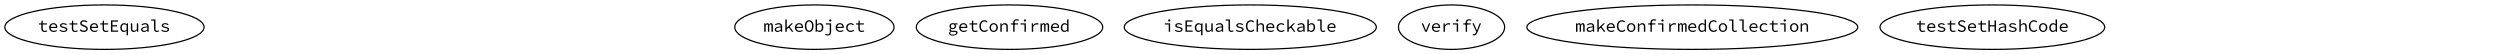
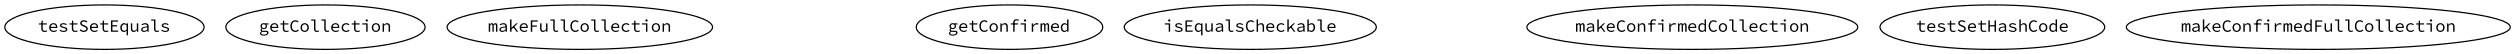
none -> (325, 27)
none -> (580, 27)
(814, 27) -> none
(1452, 27) -> none
none -> (2318, 27)
